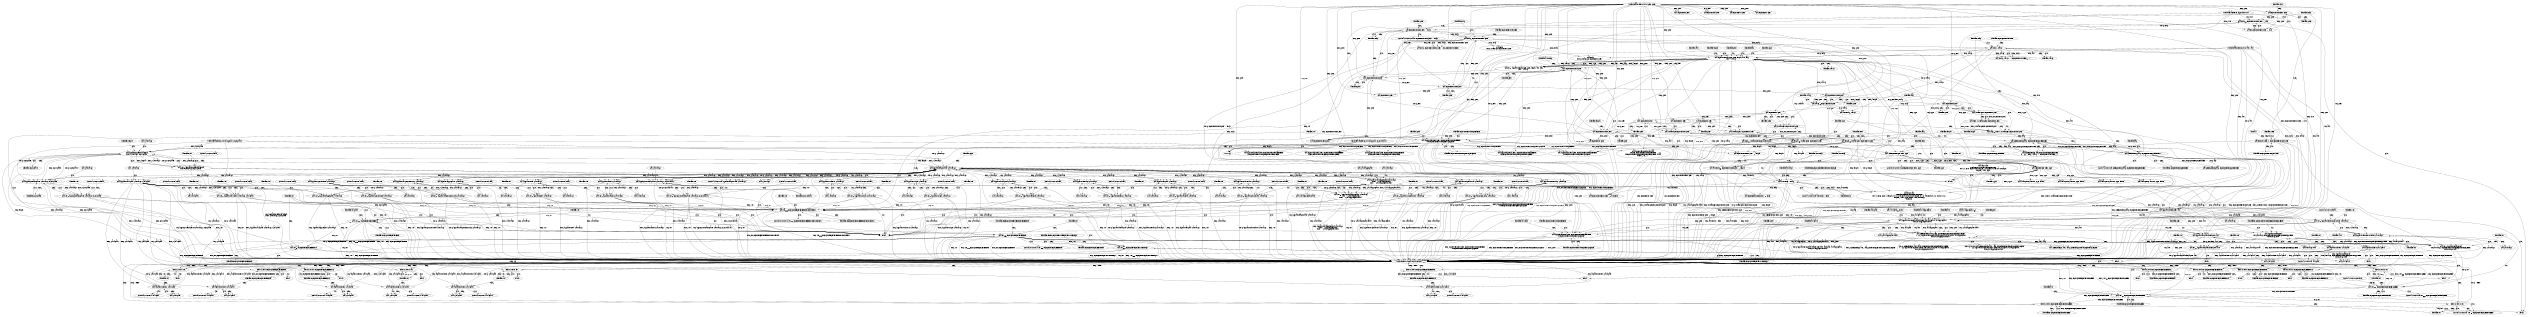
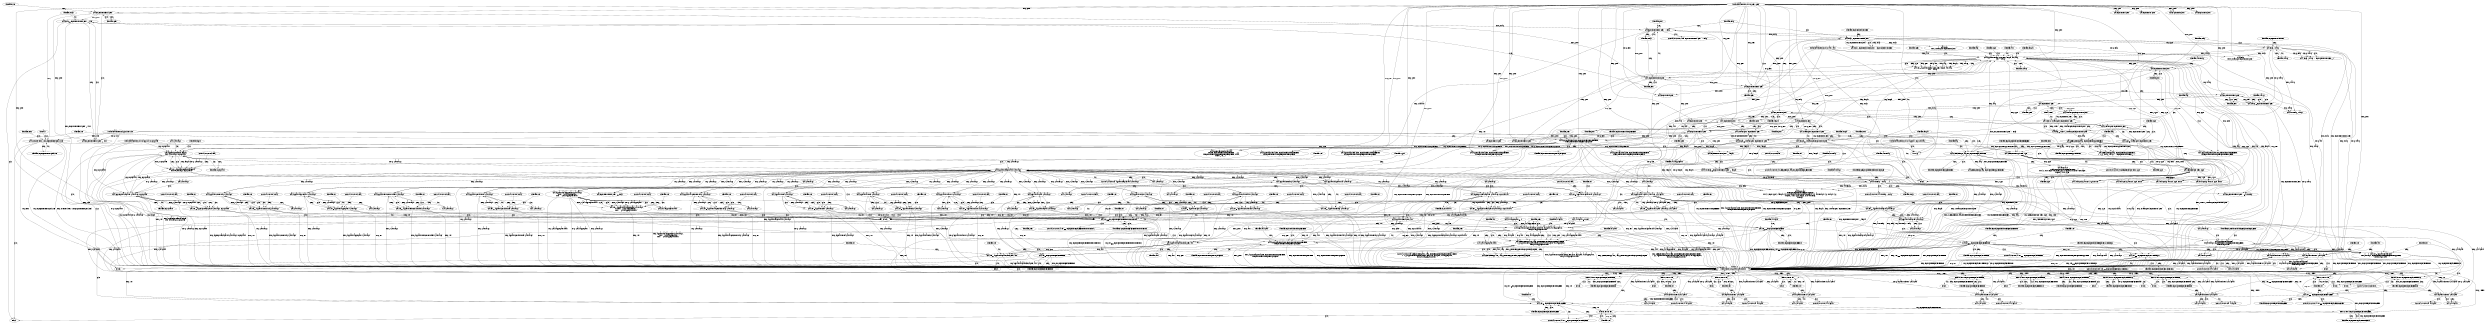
(2244, 17) -> (84, 136)
(1776, 38) -> (1863, 139)
(1756, 43) -> (2169, 43)
(1824, 104) -> (2261, 104)
none -> (2048, 113)
(2265, 136) -> (47, 136)
none -> (2015, 141)
(1790, 145) -> (1707, 145)
(598, 146) -> (1431, 176)
none -> (1773, 154)
(1799, 154) -> (1754, 154)
(1739, 159) -> none
(1365, 168) -> none
(2324, 175) -> none
(1435, 188) -> (1668, 201)
none -> (315, 205)
(899, 205) -> (1145, 215)
(1570, 212) -> (808, 215)
(1172, 258) -> (1492, 268)
none -> (2108, 269)
(2373, 283) -> (2348, 290)
